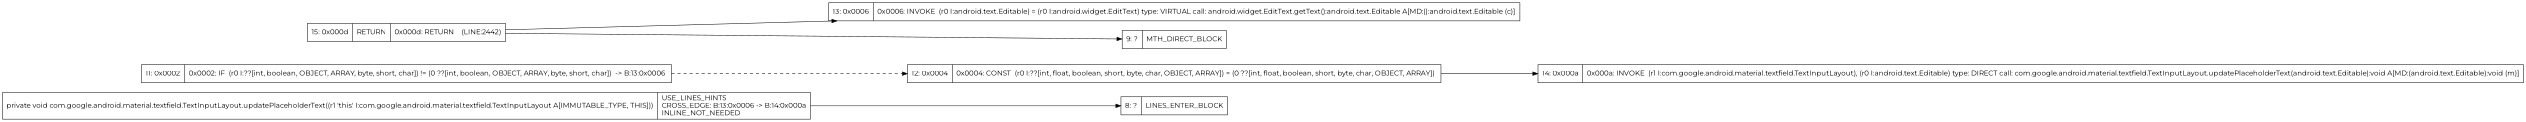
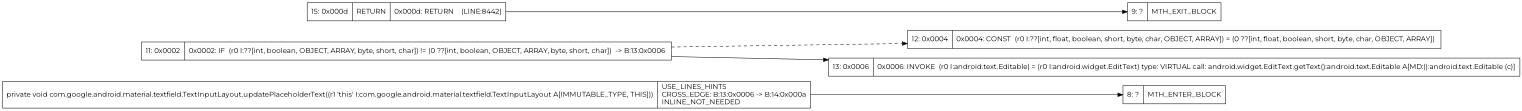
(669, 25) -> (747, 58)
(448, 32) -> (448, 12)
(1184, 39) -> (1184, 12)
(2031, 74) -> none
(1185, 106) -> (1185, 95)
